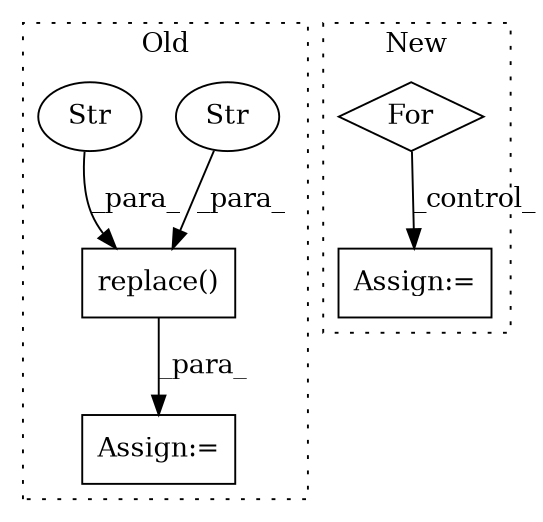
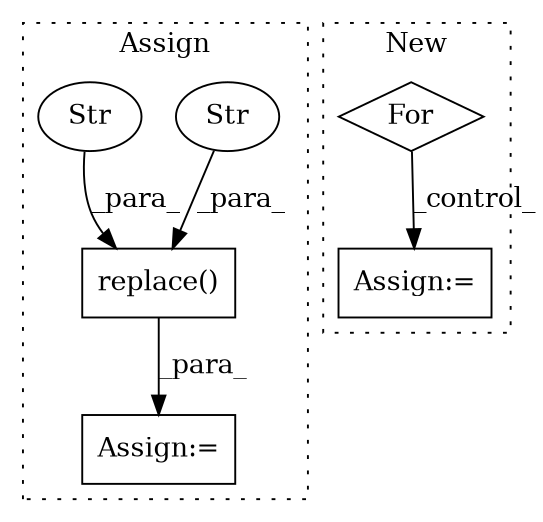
(165, 45) -> (165, 45)
